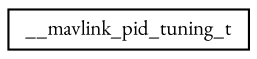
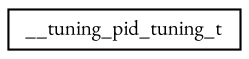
(129, 30) -> (124, 30)
